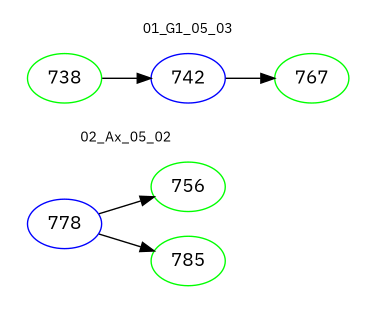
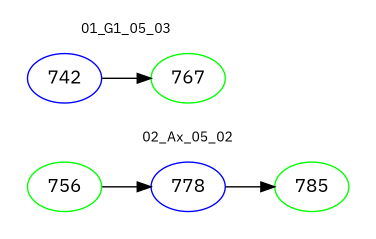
(65, 78) -> none
(120, 207) -> (120, 187)
